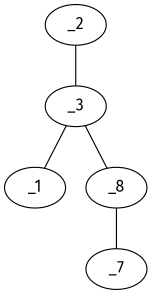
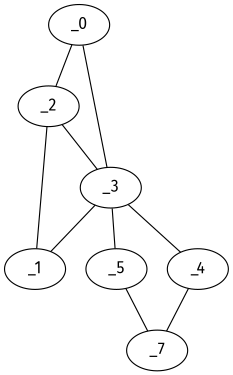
none -> (79, 25)
none -> (42, 188)
(116, 188) -> (198, 269)
none -> (116, 269)
